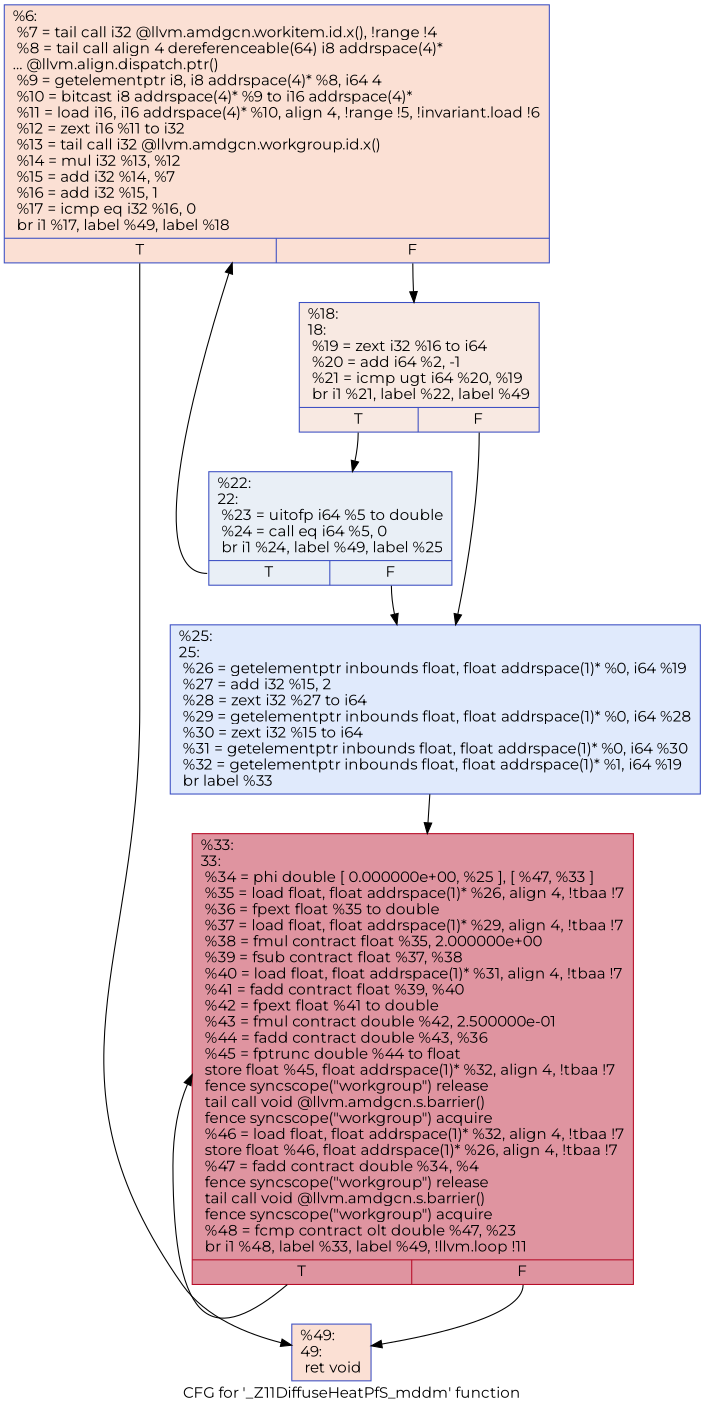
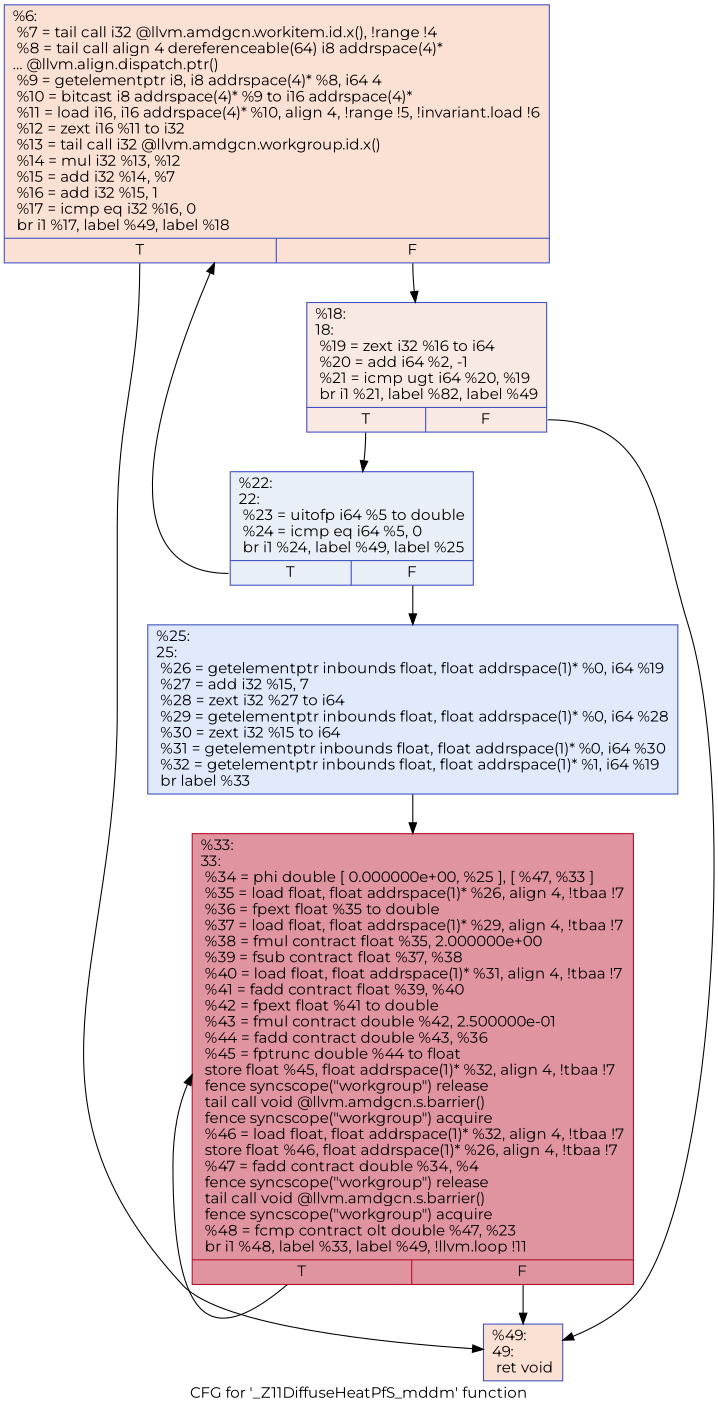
(419, 395) -> (427, 395)
(473, 524) -> (714, 866)
(303, 532) -> (331, 532)
(255, 685) -> (233, 685)
